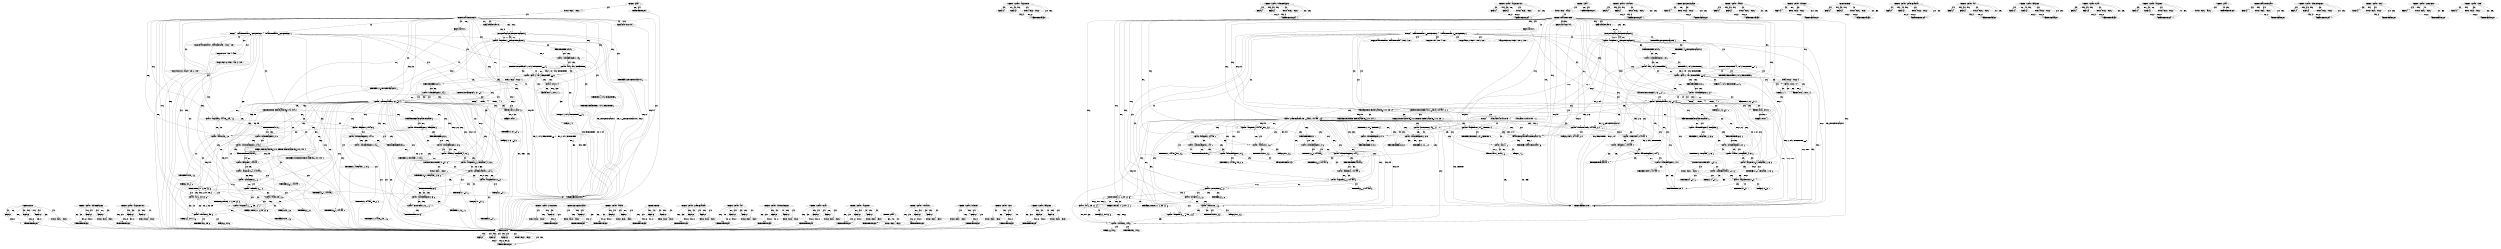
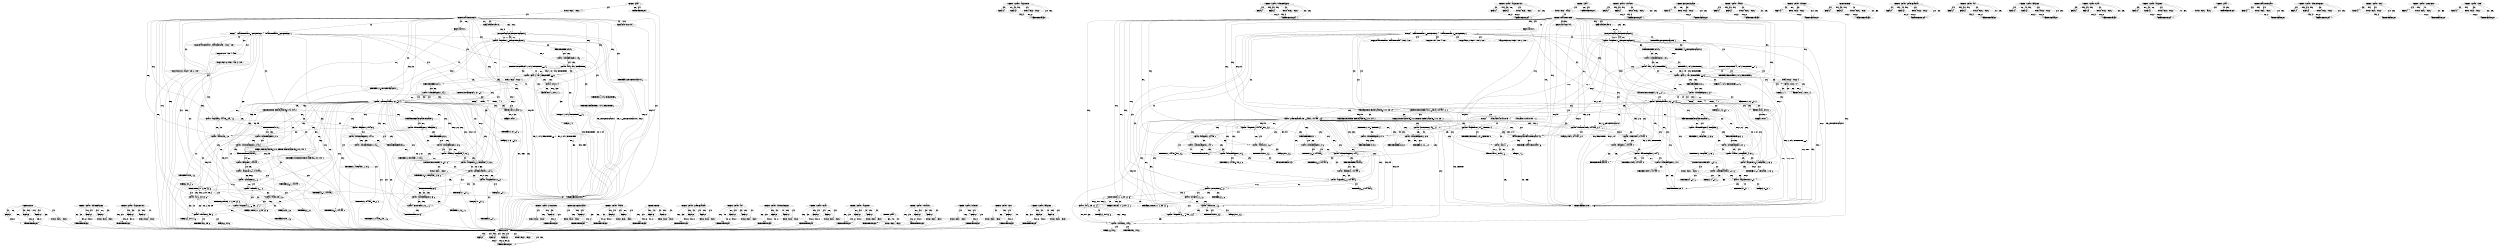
(1369, 141) -> (1369, 141)
(1530, 141) -> (1530, 141)
none -> (1633, 163)
